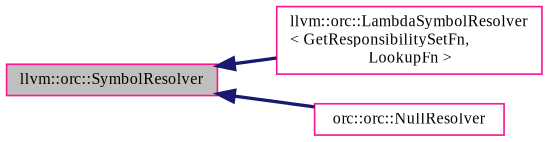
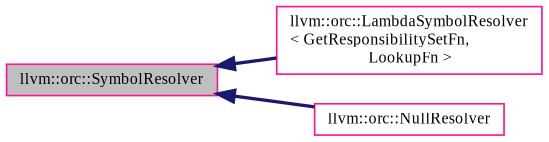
(409, 119) -> (409, 119)
